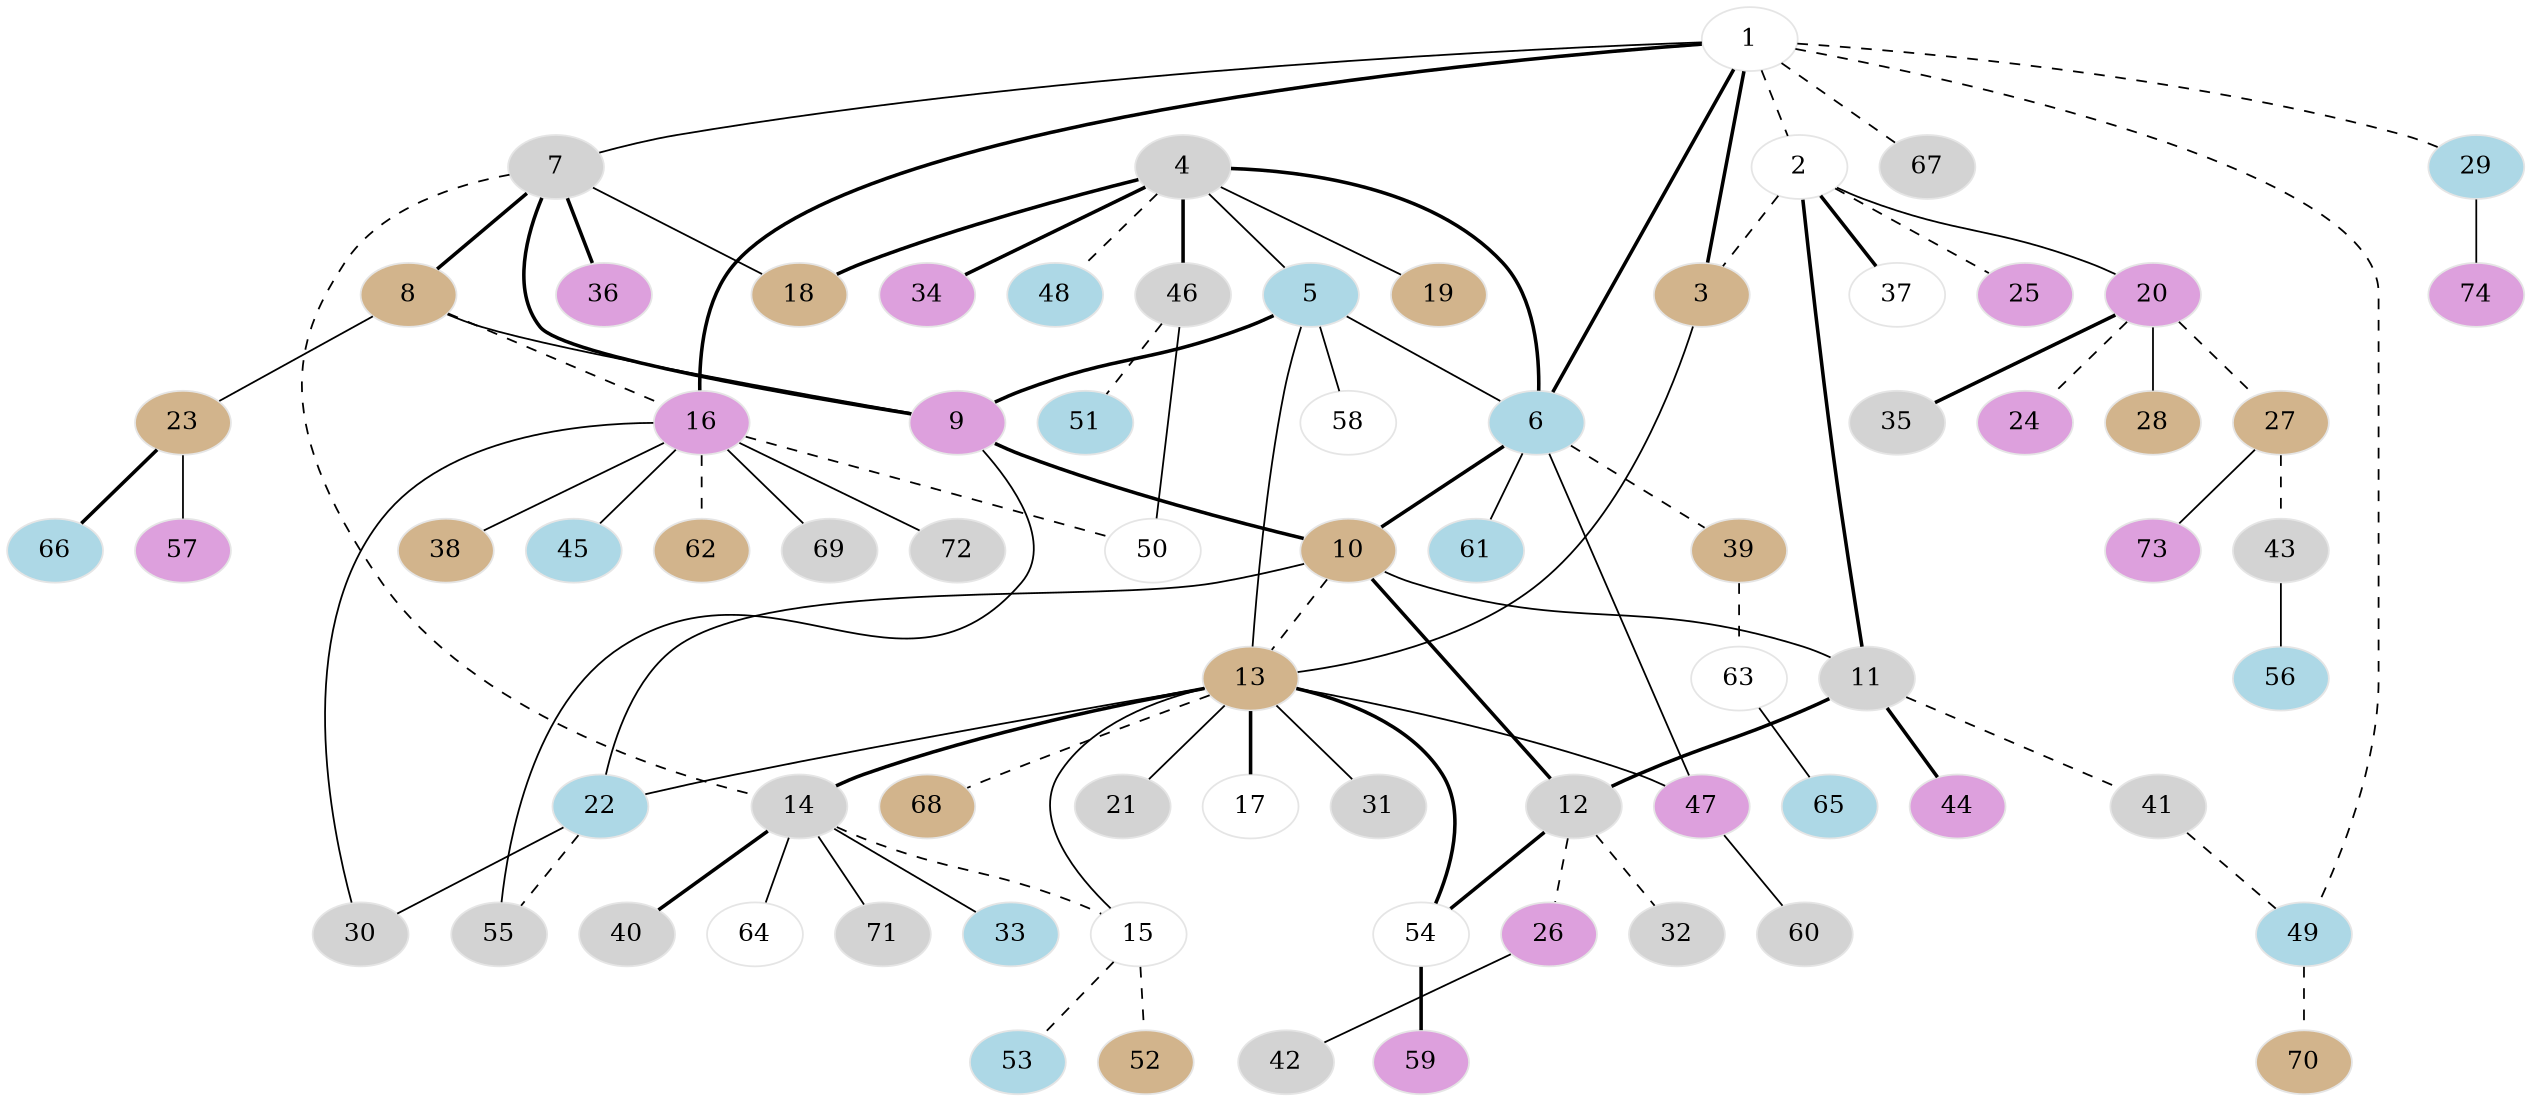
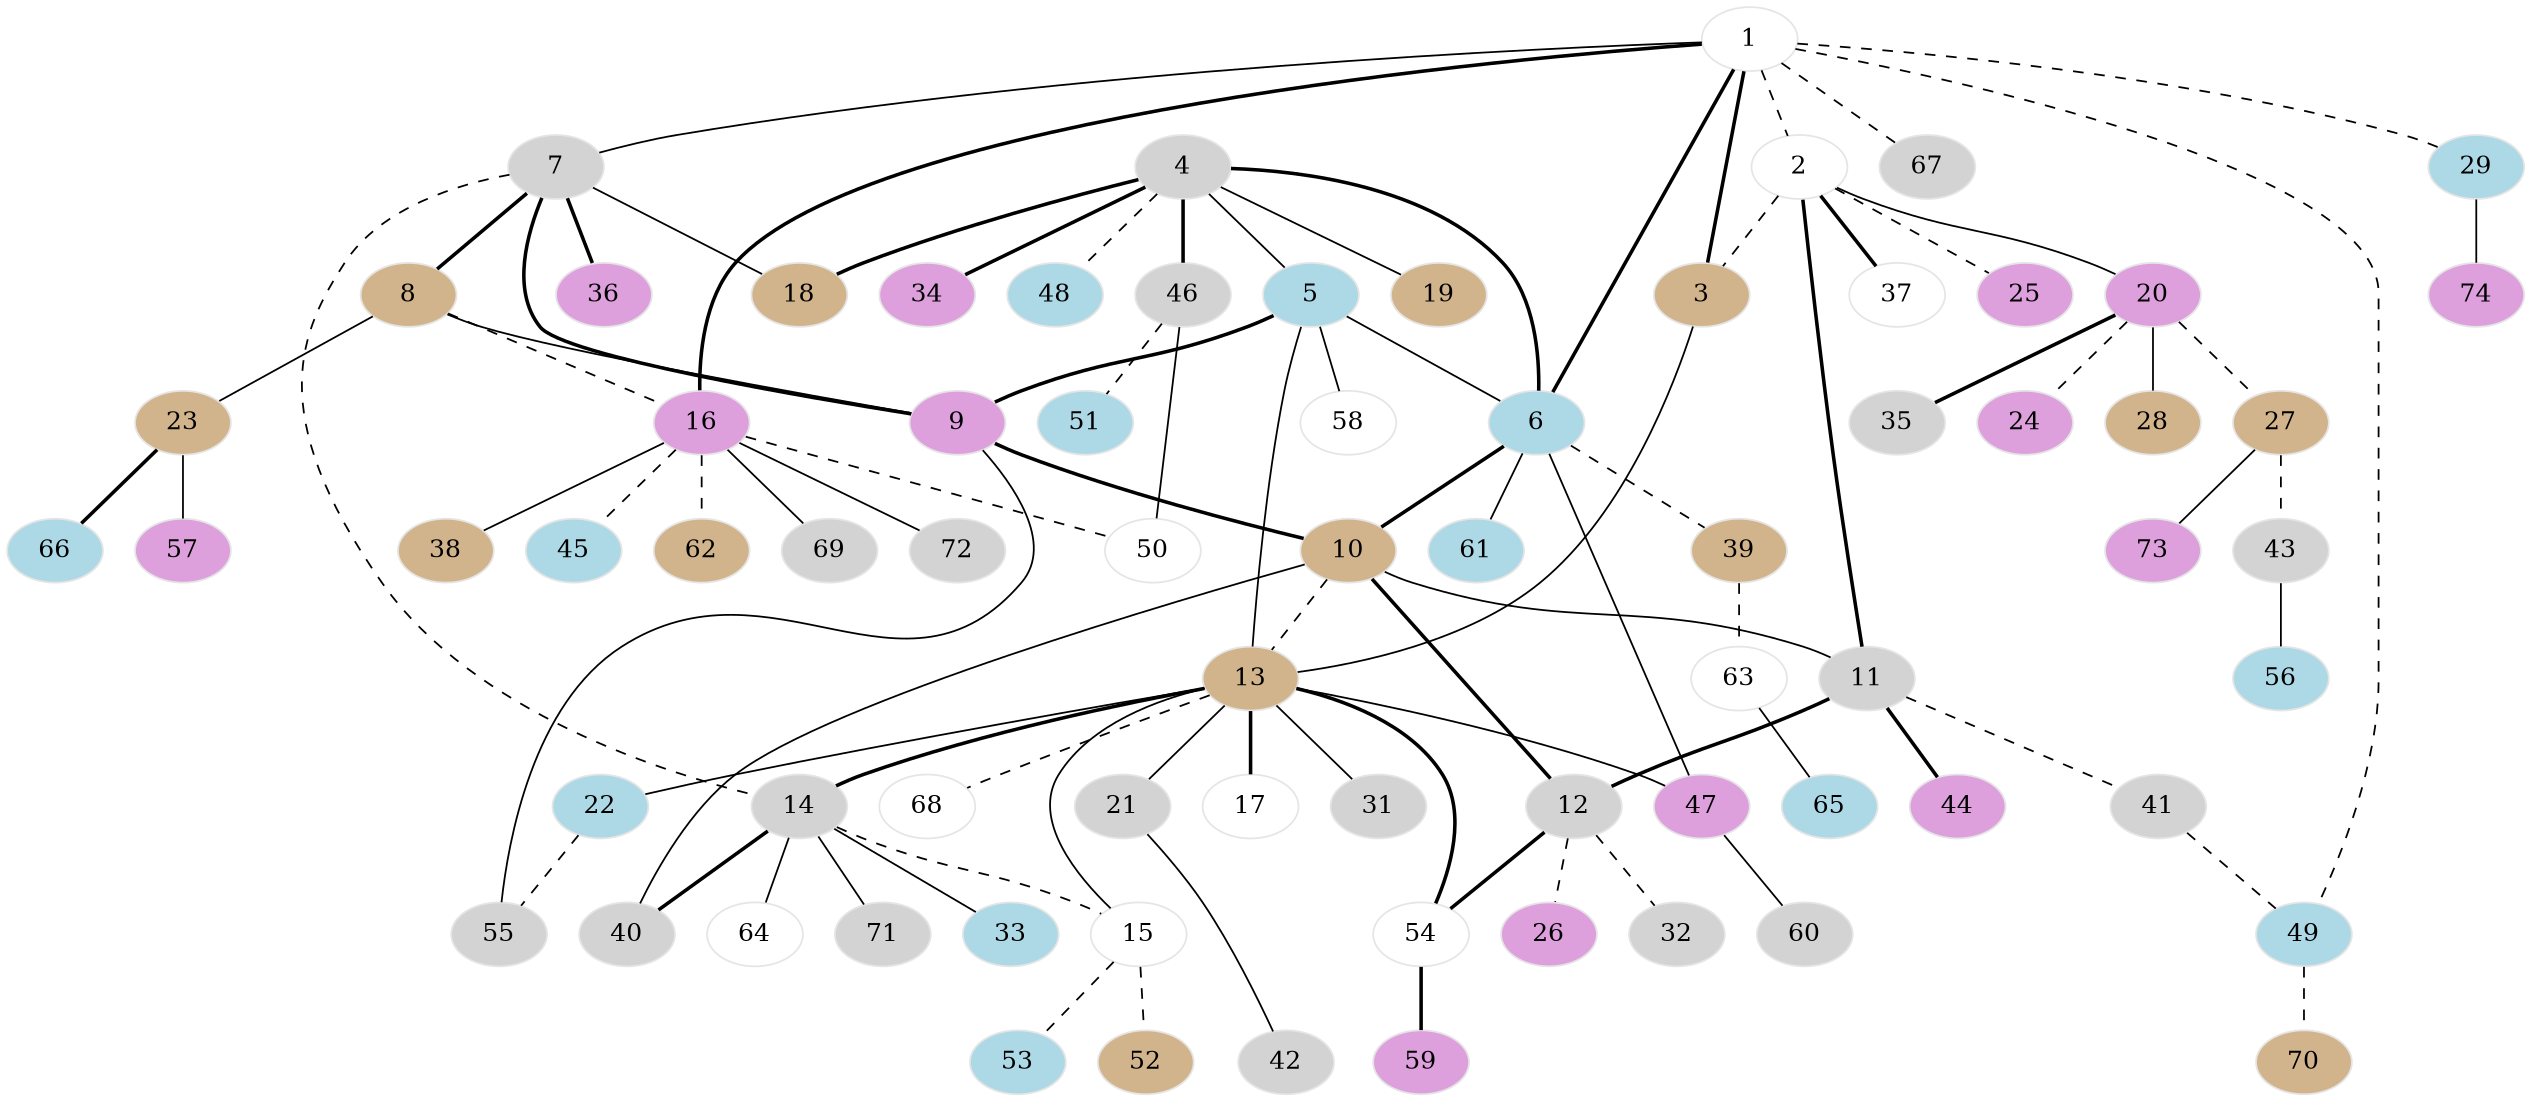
(638, 487) -> (638, 487)
(913, 598) -> (938, 681)
(927, 806) -> (927, 806)
(361, 934) -> none
(1408, 1003) -> (1219, 927)
